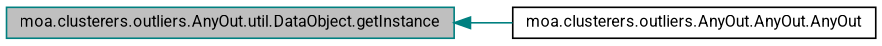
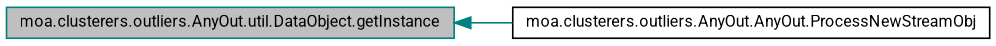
(694, 23) -> (751, 23)
